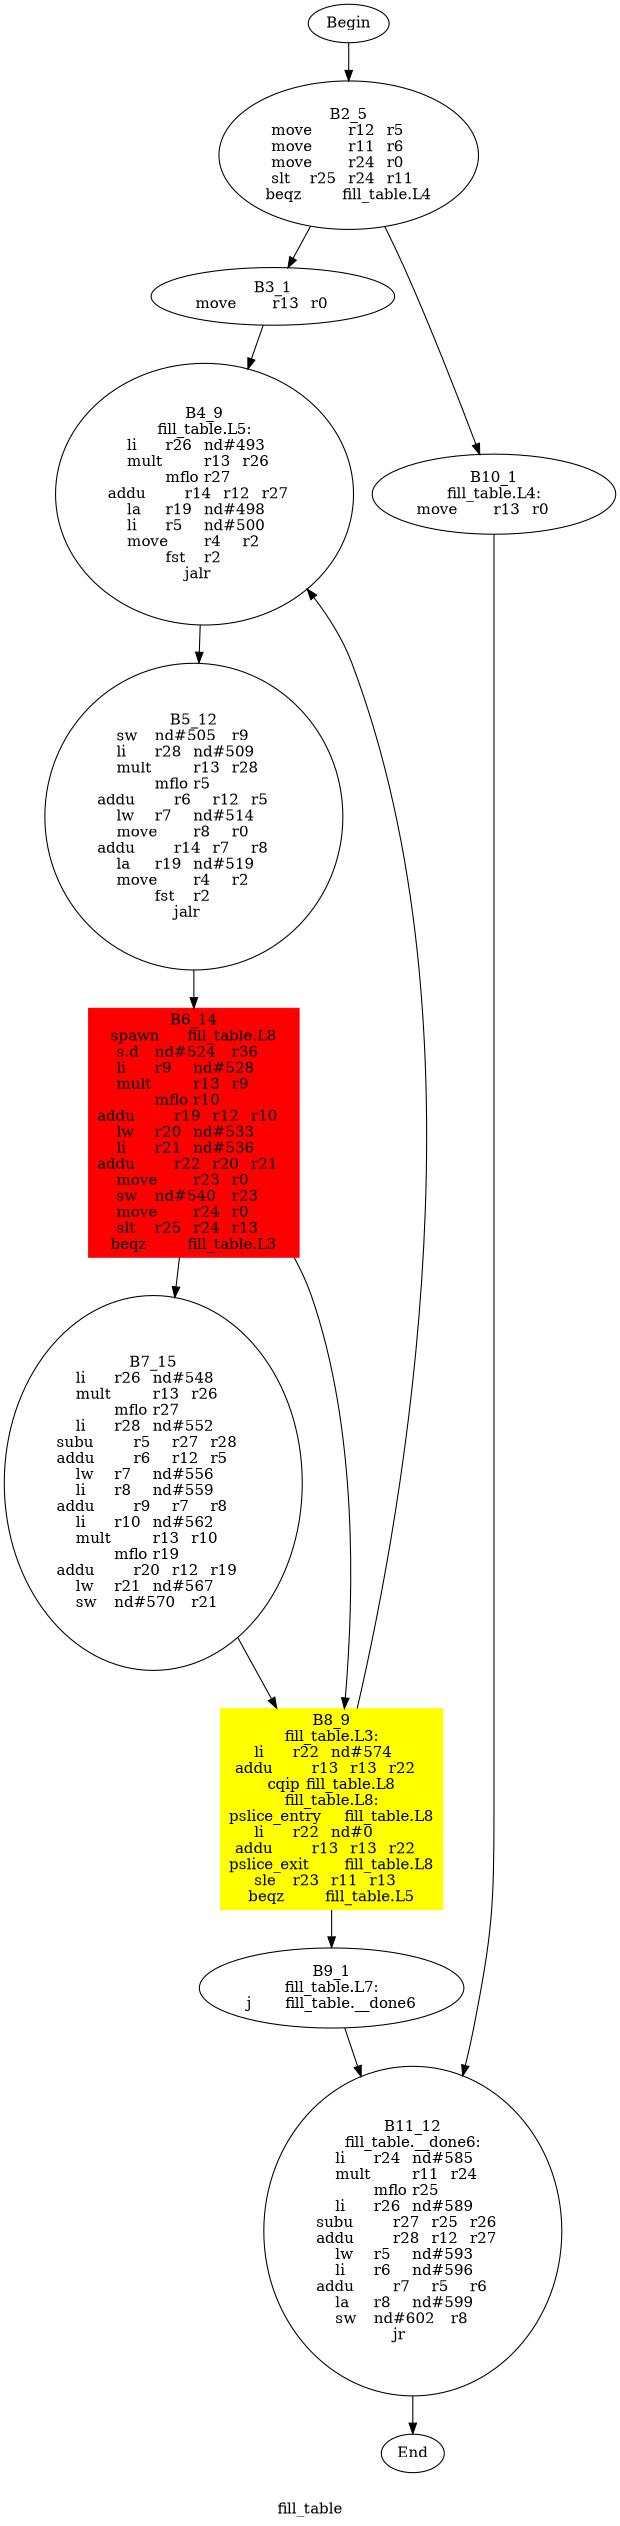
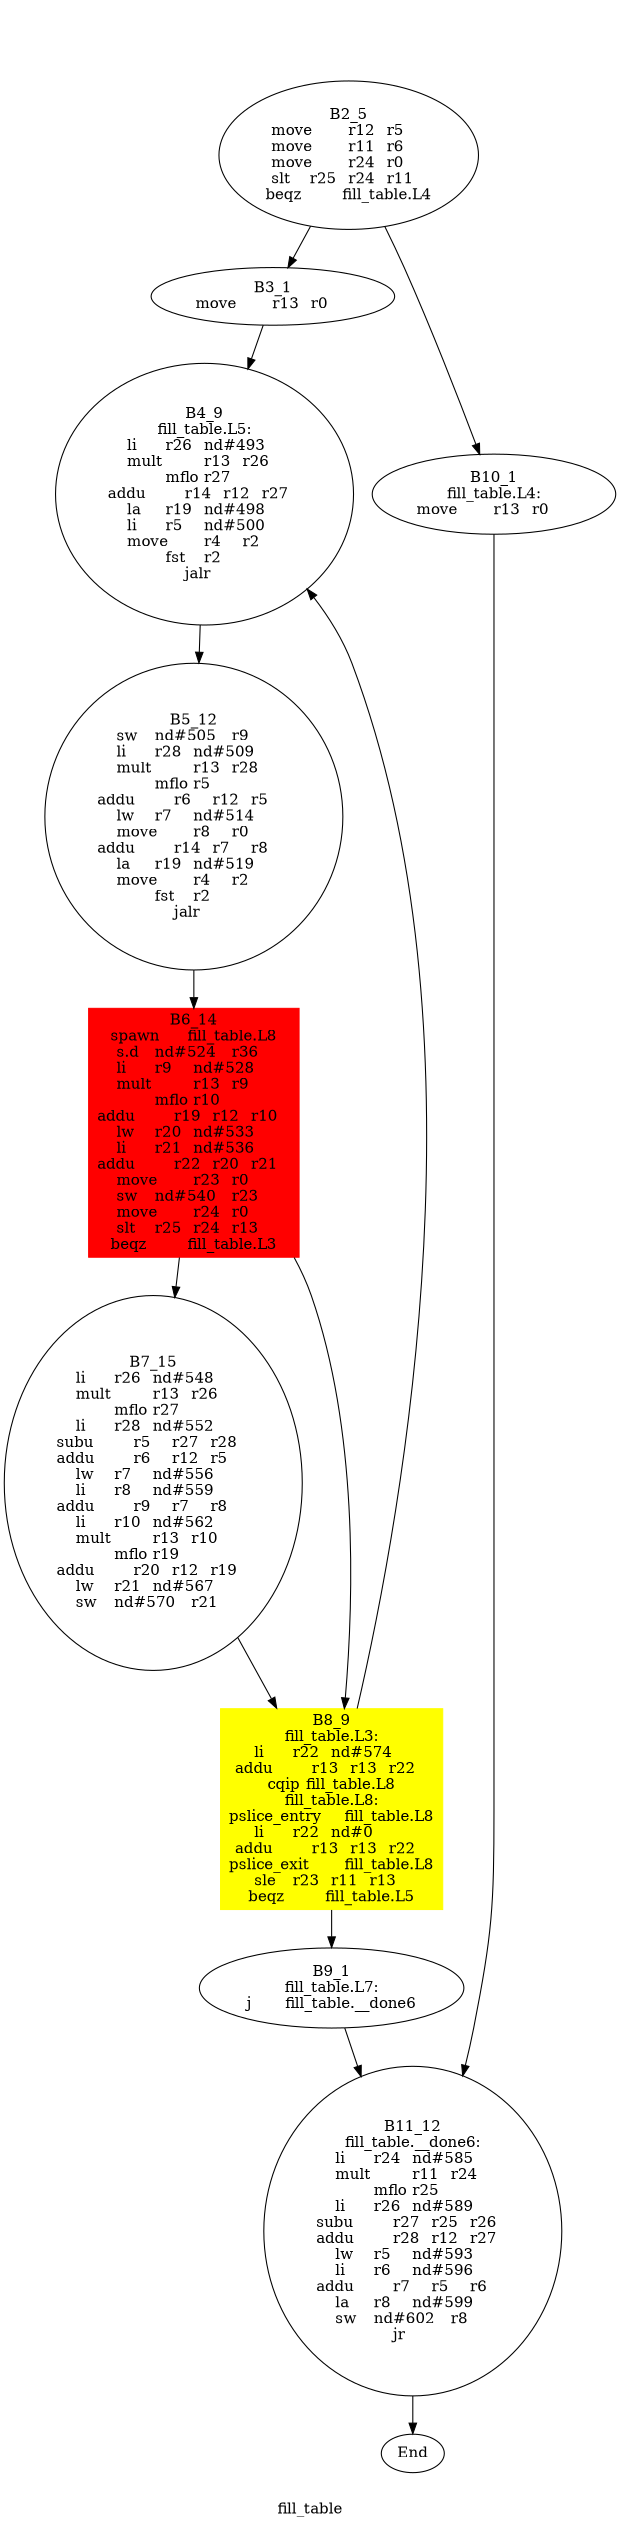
(349, 23) -> none
